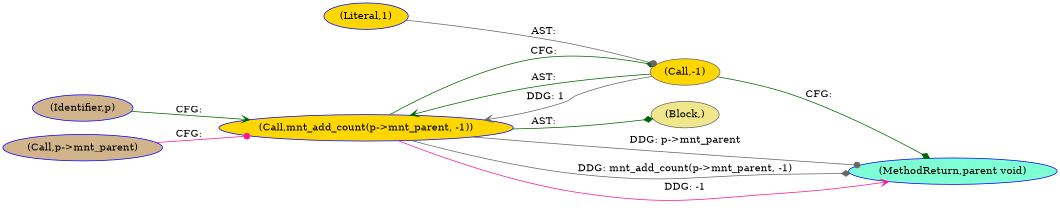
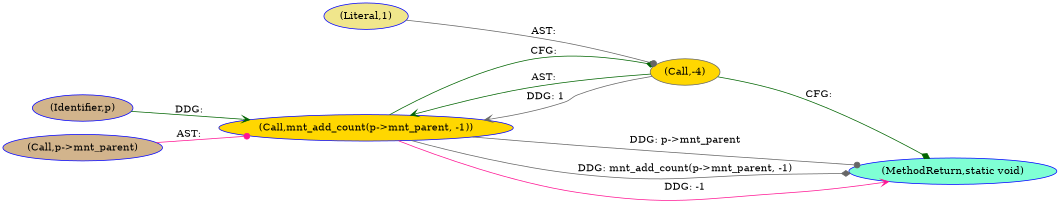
(366, 16) -> (366, 16)
(685, 72) -> (685, 72)
(191, 110) -> (191, 110)
(685, 115) -> none
(191, 134) -> (191, 134)
(953, 171) -> (953, 171)
